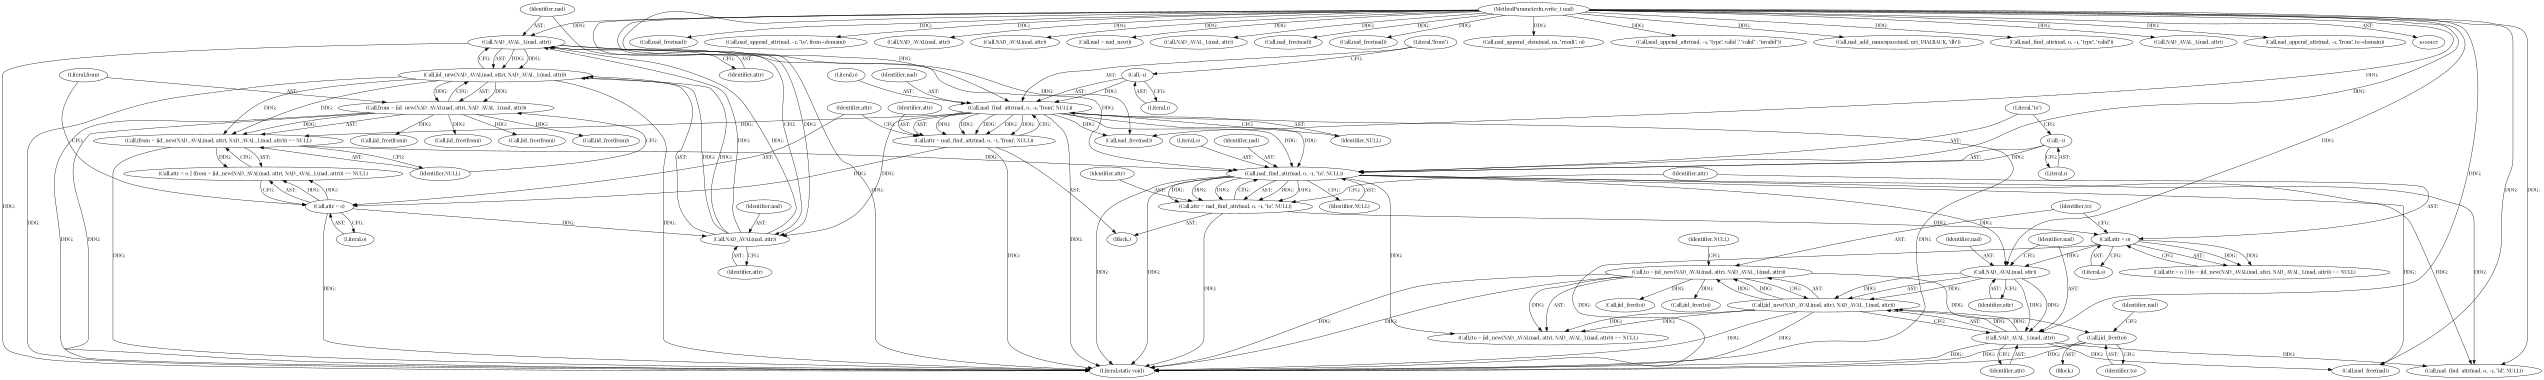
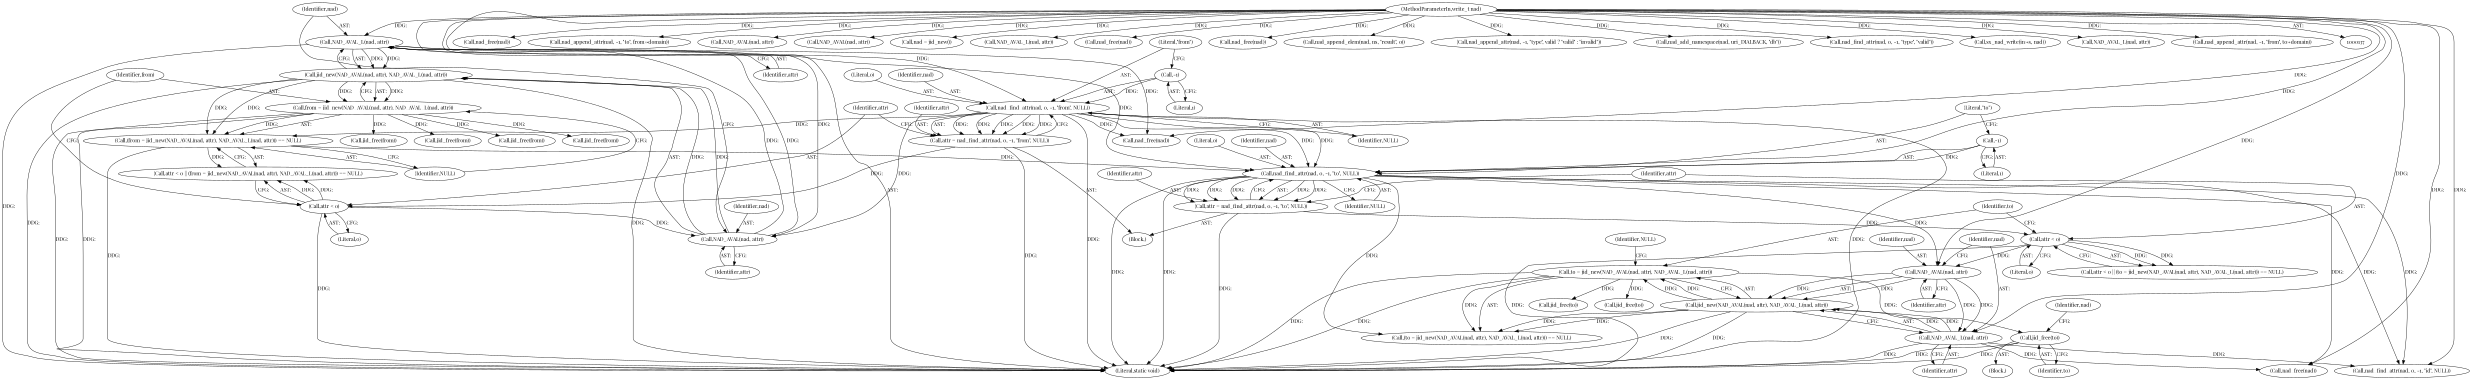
(1105, 42) -> (927, 42)
none -> (2010, 42)
(2429, 42) -> (2356, 42)
(83, 75) -> (135, 75)
(878, 190) -> (893, 190)
